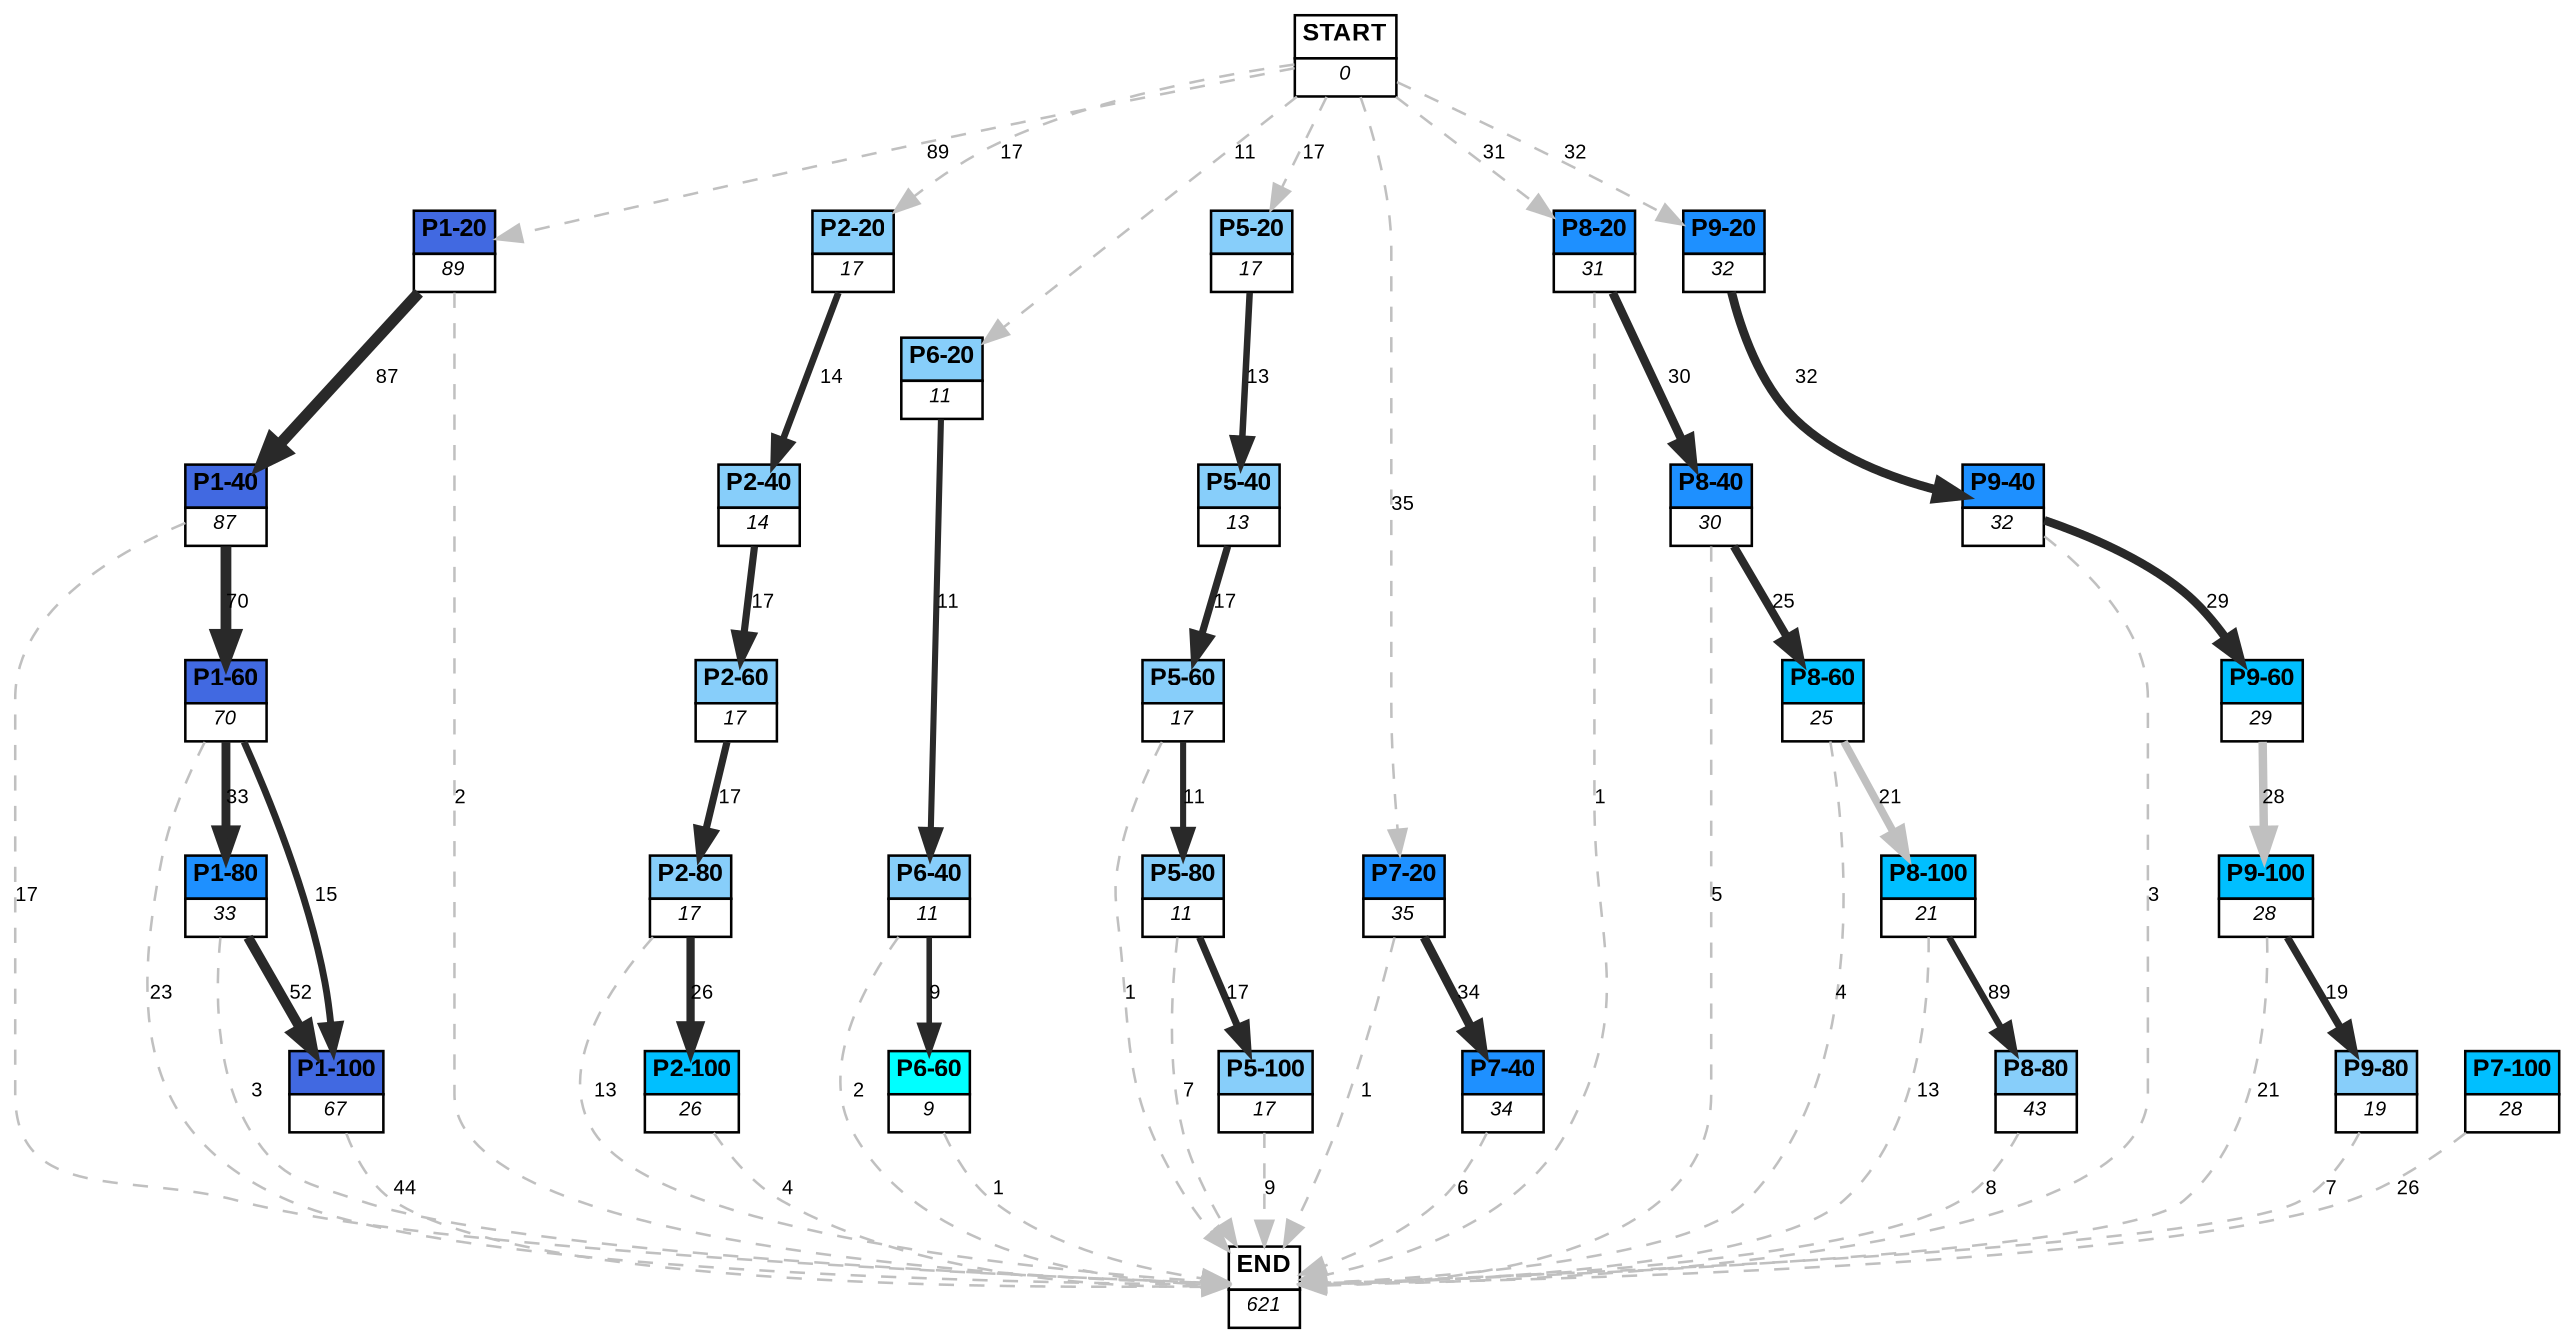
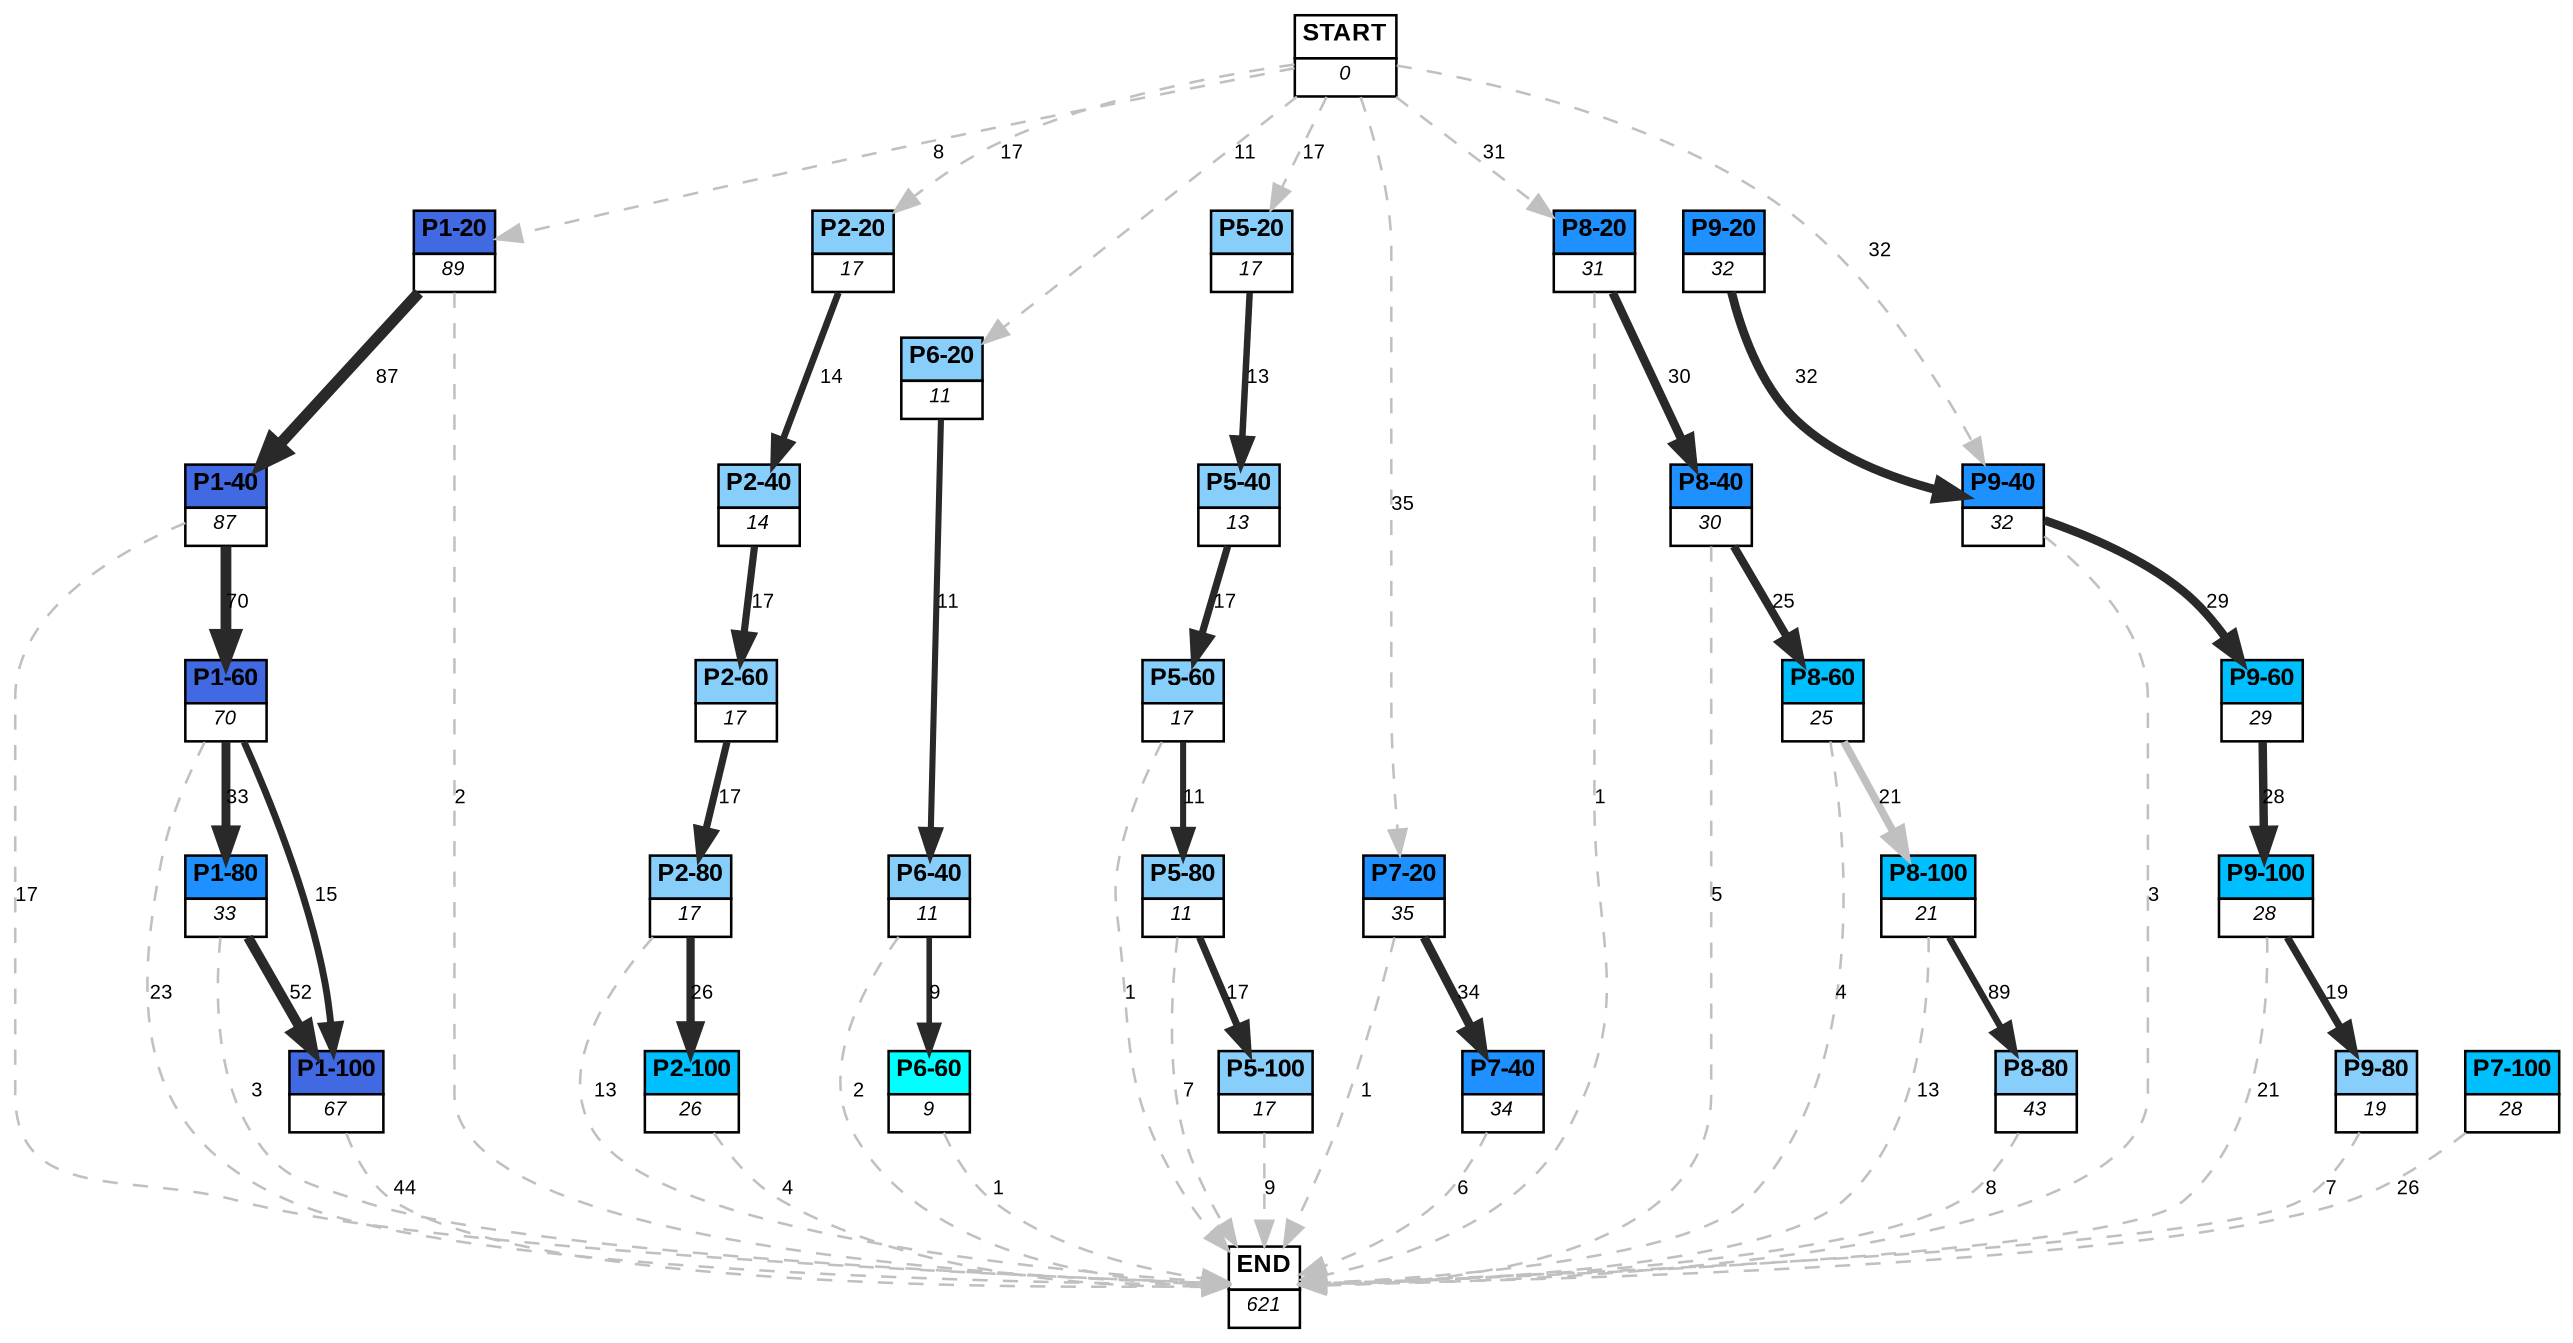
(1529, 145) -> (1736, 177)
(939, 154) -> (939, 154)
(2263, 785) -> (2263, 785)
